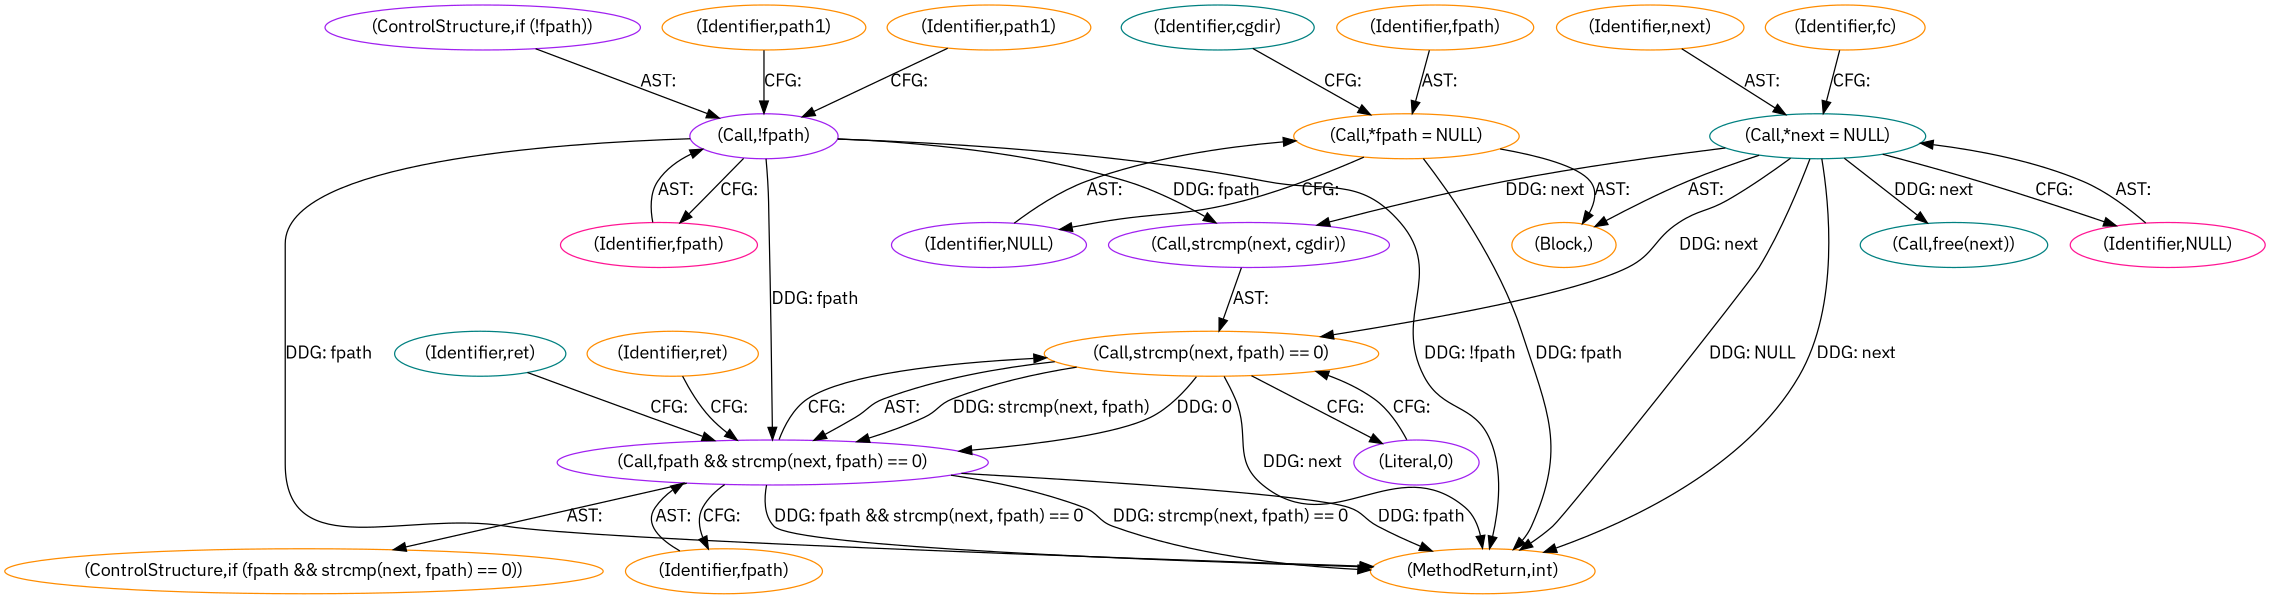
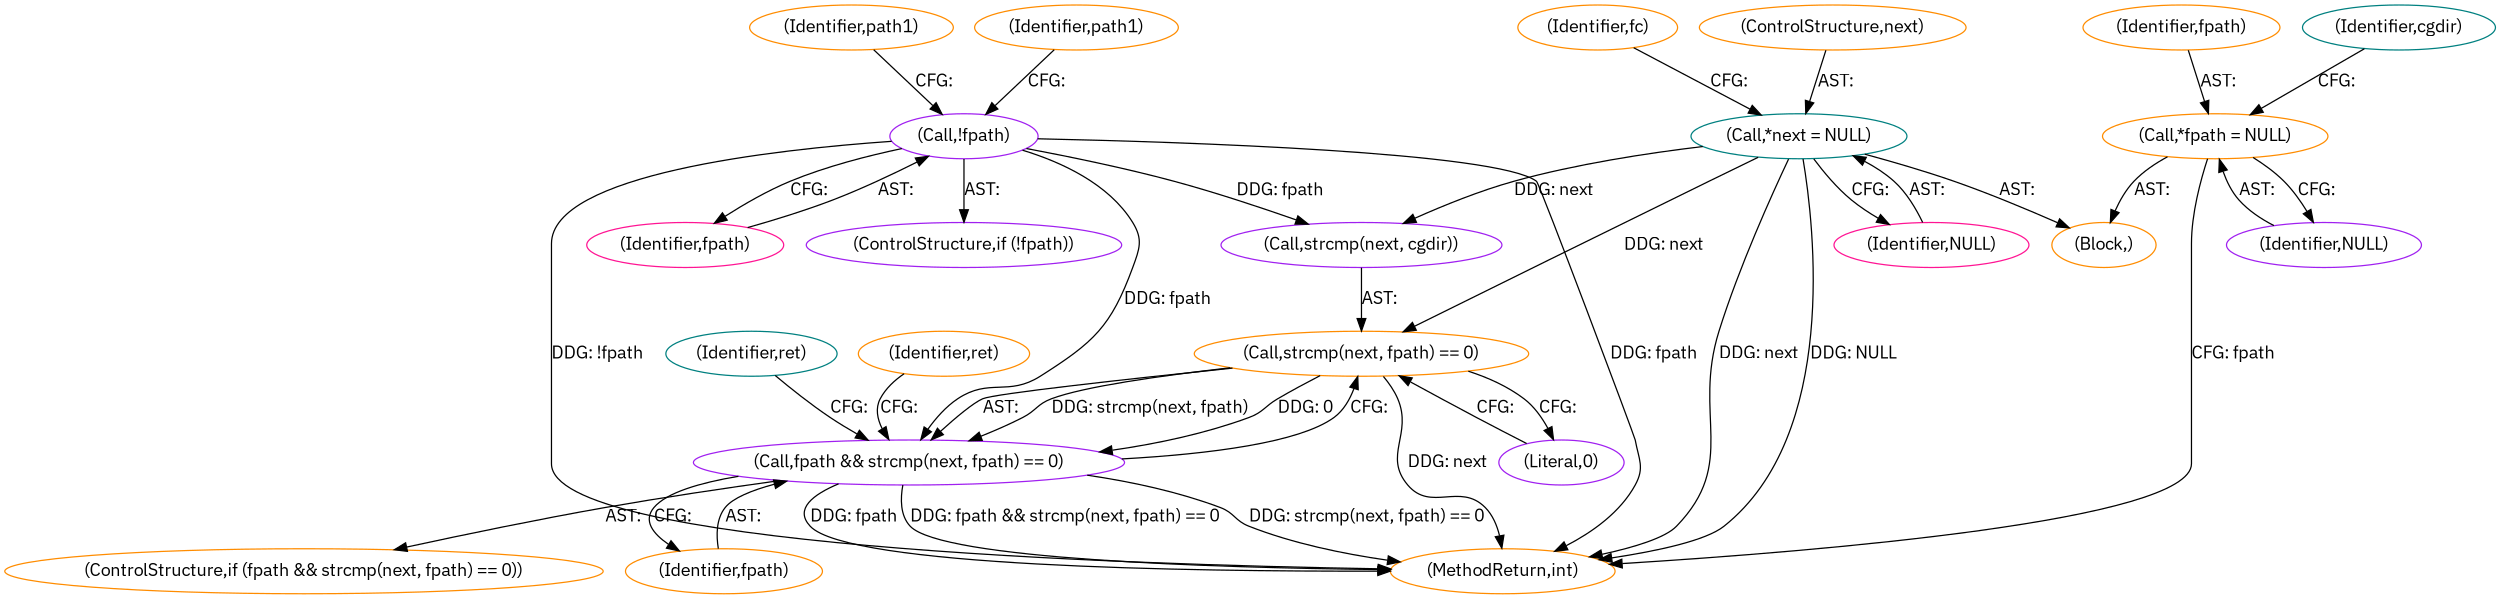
(1650, 28) -> (1833, 28)
(621, 81) -> (964, 184)
(1954, 245) -> none
(1579, 354) -> (2233, 354)
